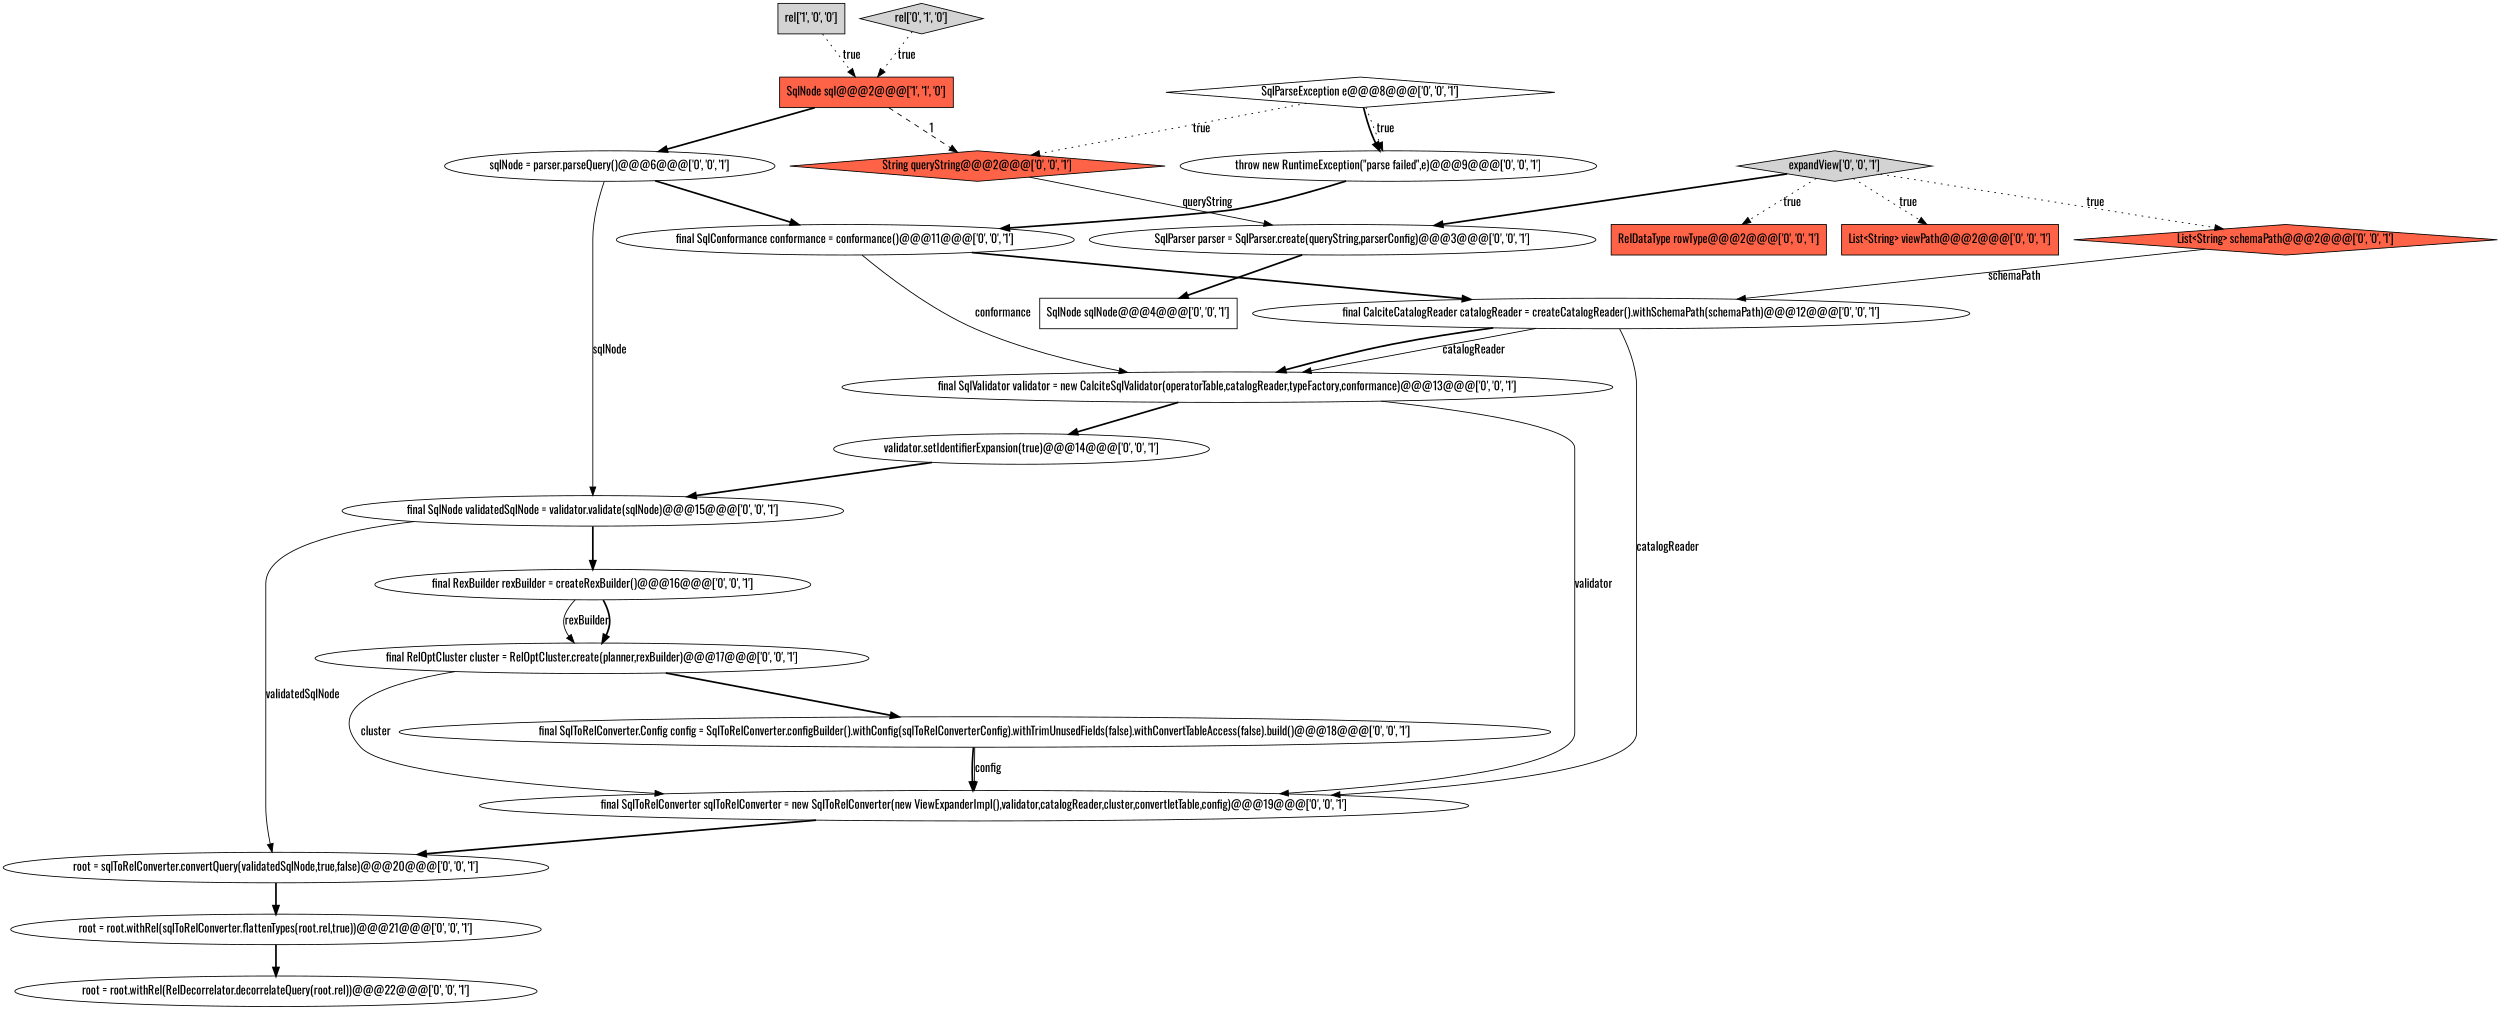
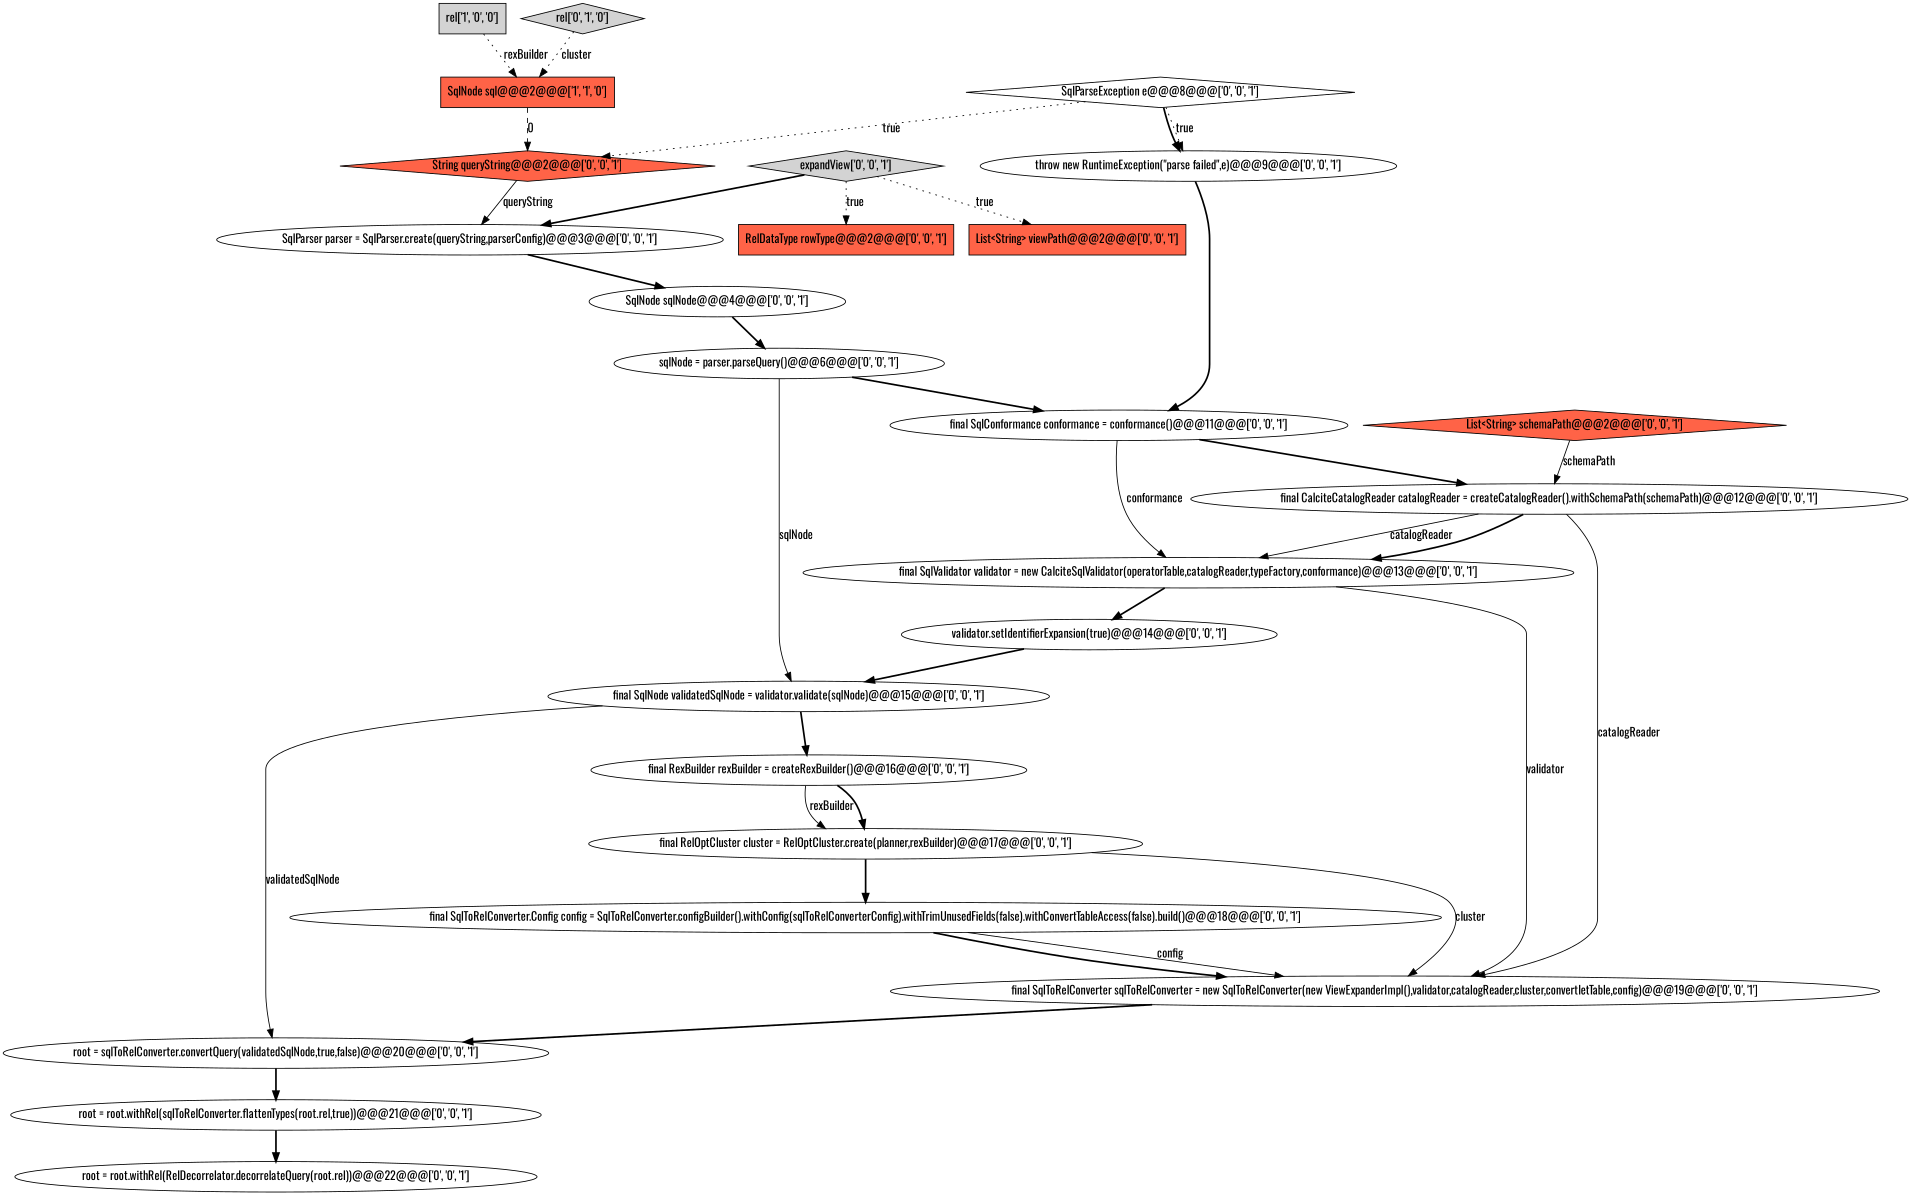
(852, 55) -> (526, 55)
(907, 55) -> (577, 55)
(741, 128) -> (745, 330)
(932, 129) -> (531, 129)
(2048, 201) -> none
(1138, 313) -> (717, 302)
